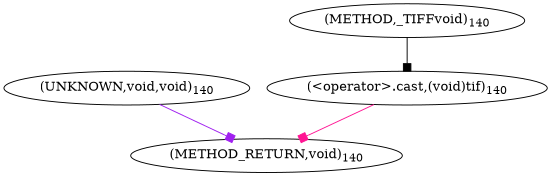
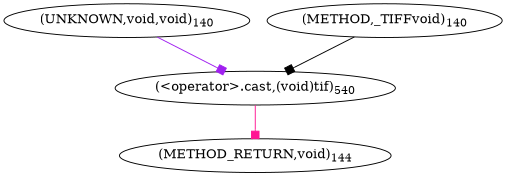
(497, 87) -> (345, 87)
(192, 120) -> (187, 52)
(353, 154) -> (342, 154)
